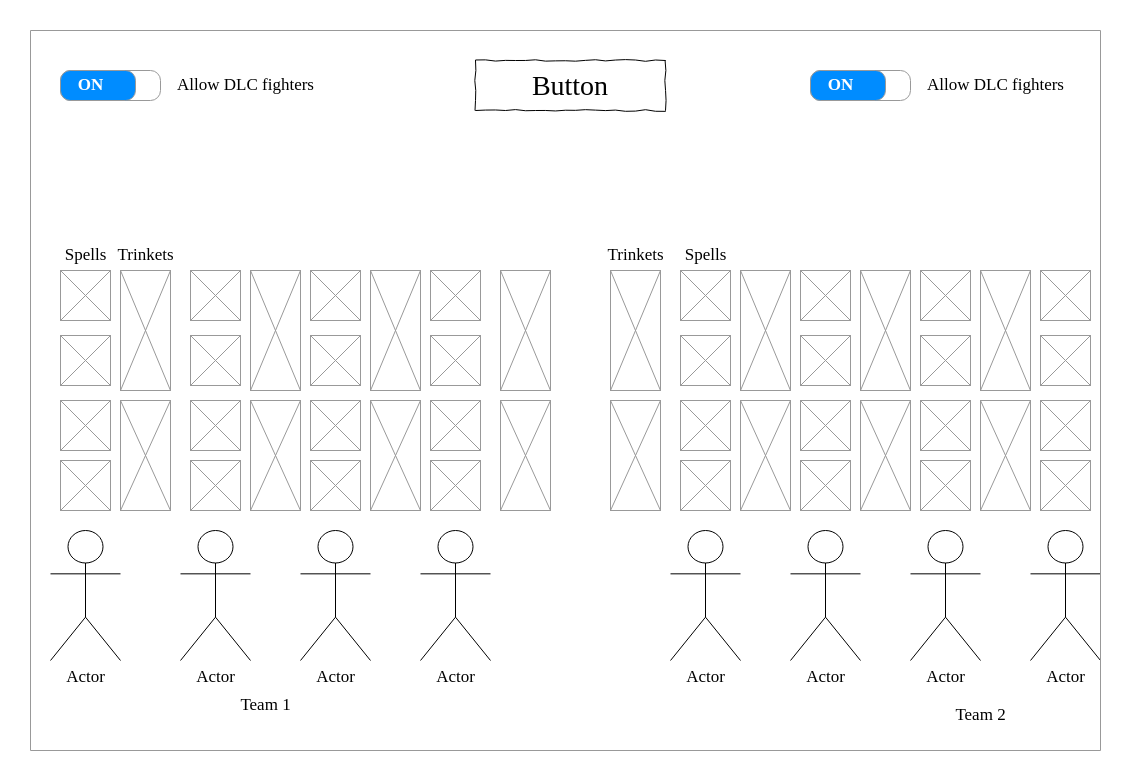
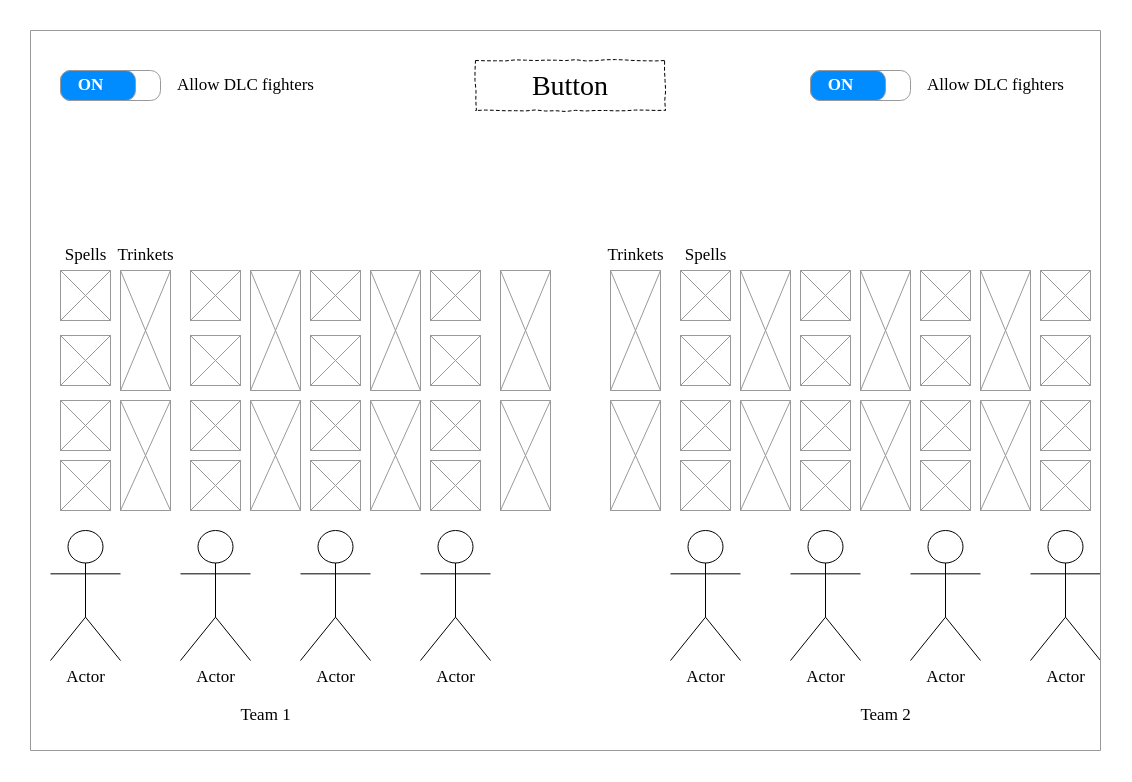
(571, 86) -> (571, 86)
(266, 706) -> (266, 716)
(981, 716) -> (886, 716)
